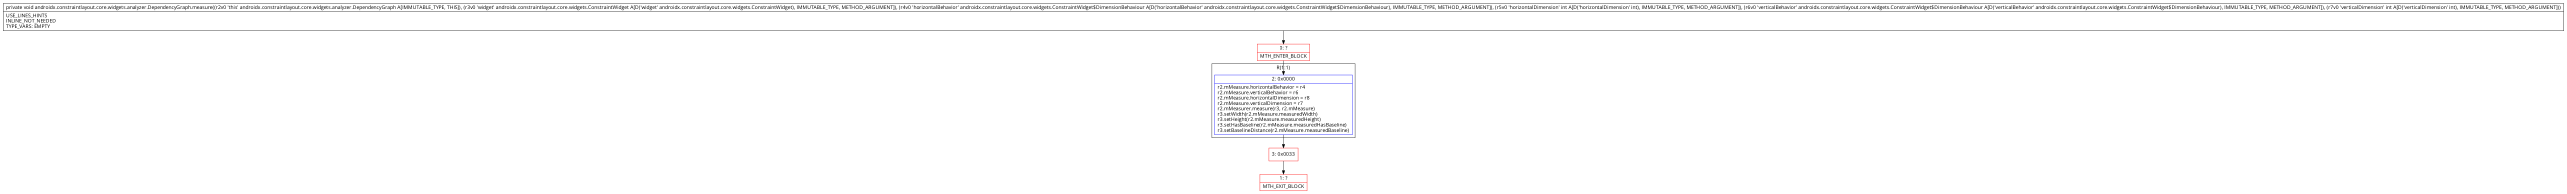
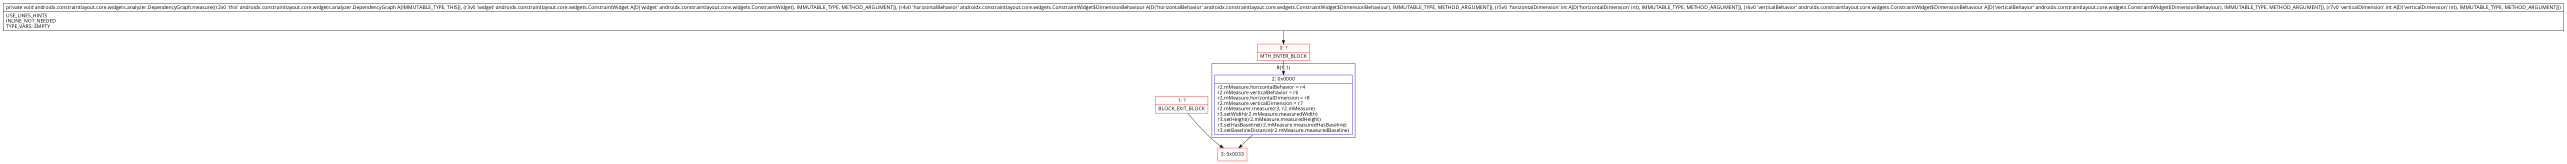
(1283, 166) -> (1203, 131)
(1283, 187) -> (1182, 109)
